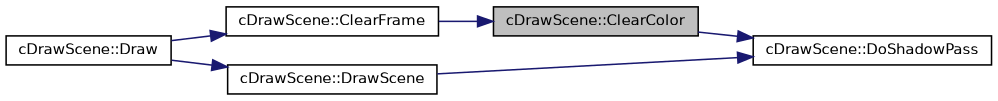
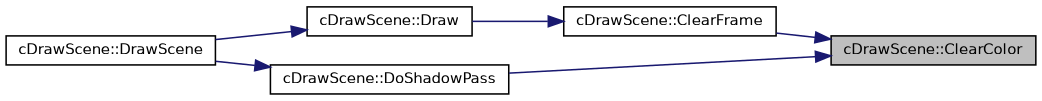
(718, 34) -> (662, 65)
(192, 63) -> (253, 36)
